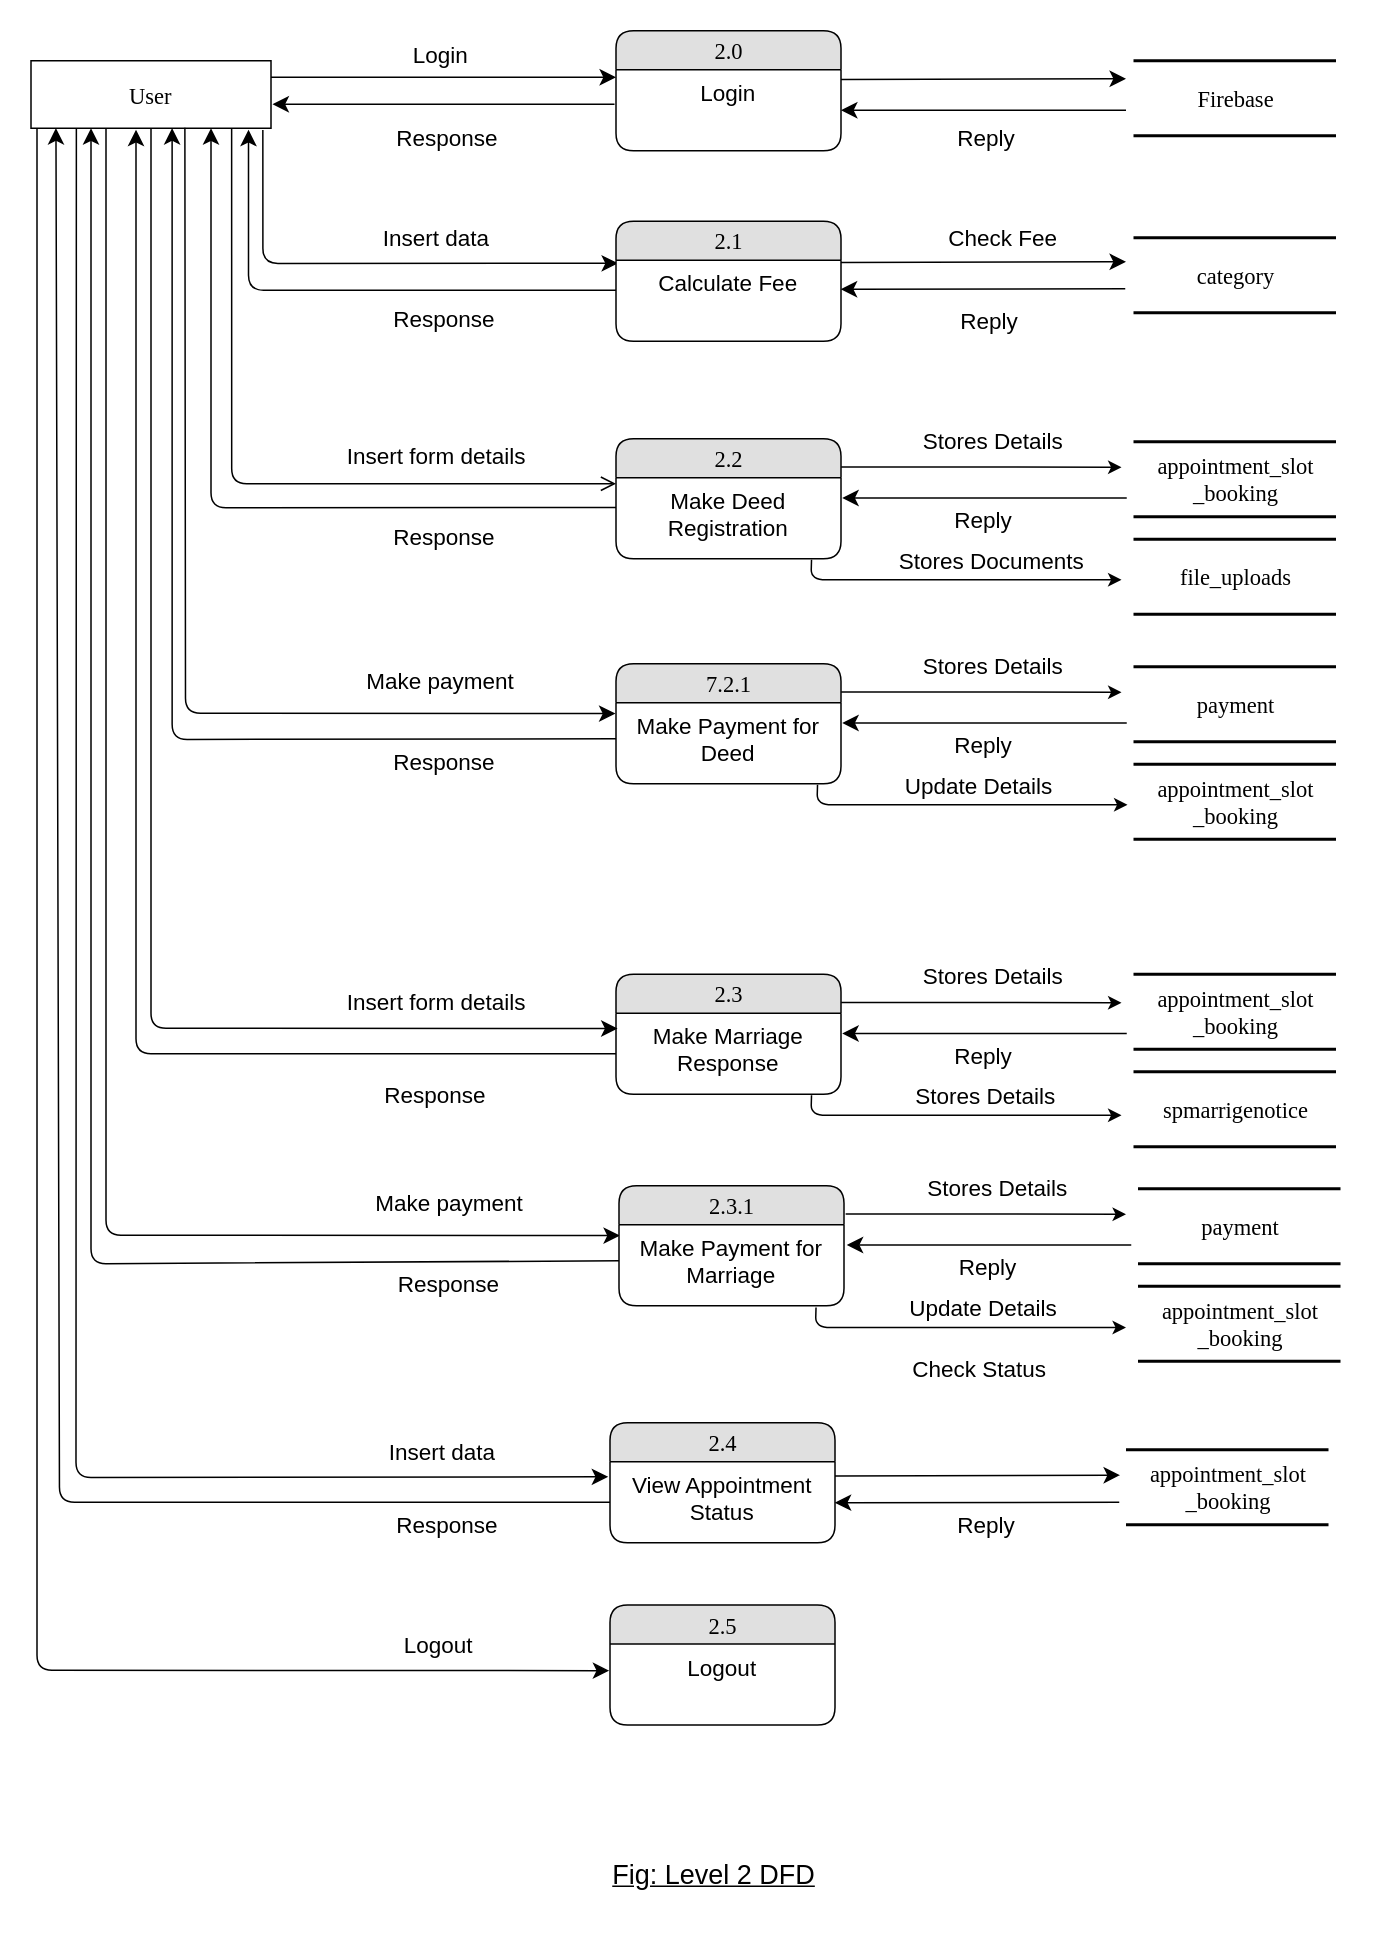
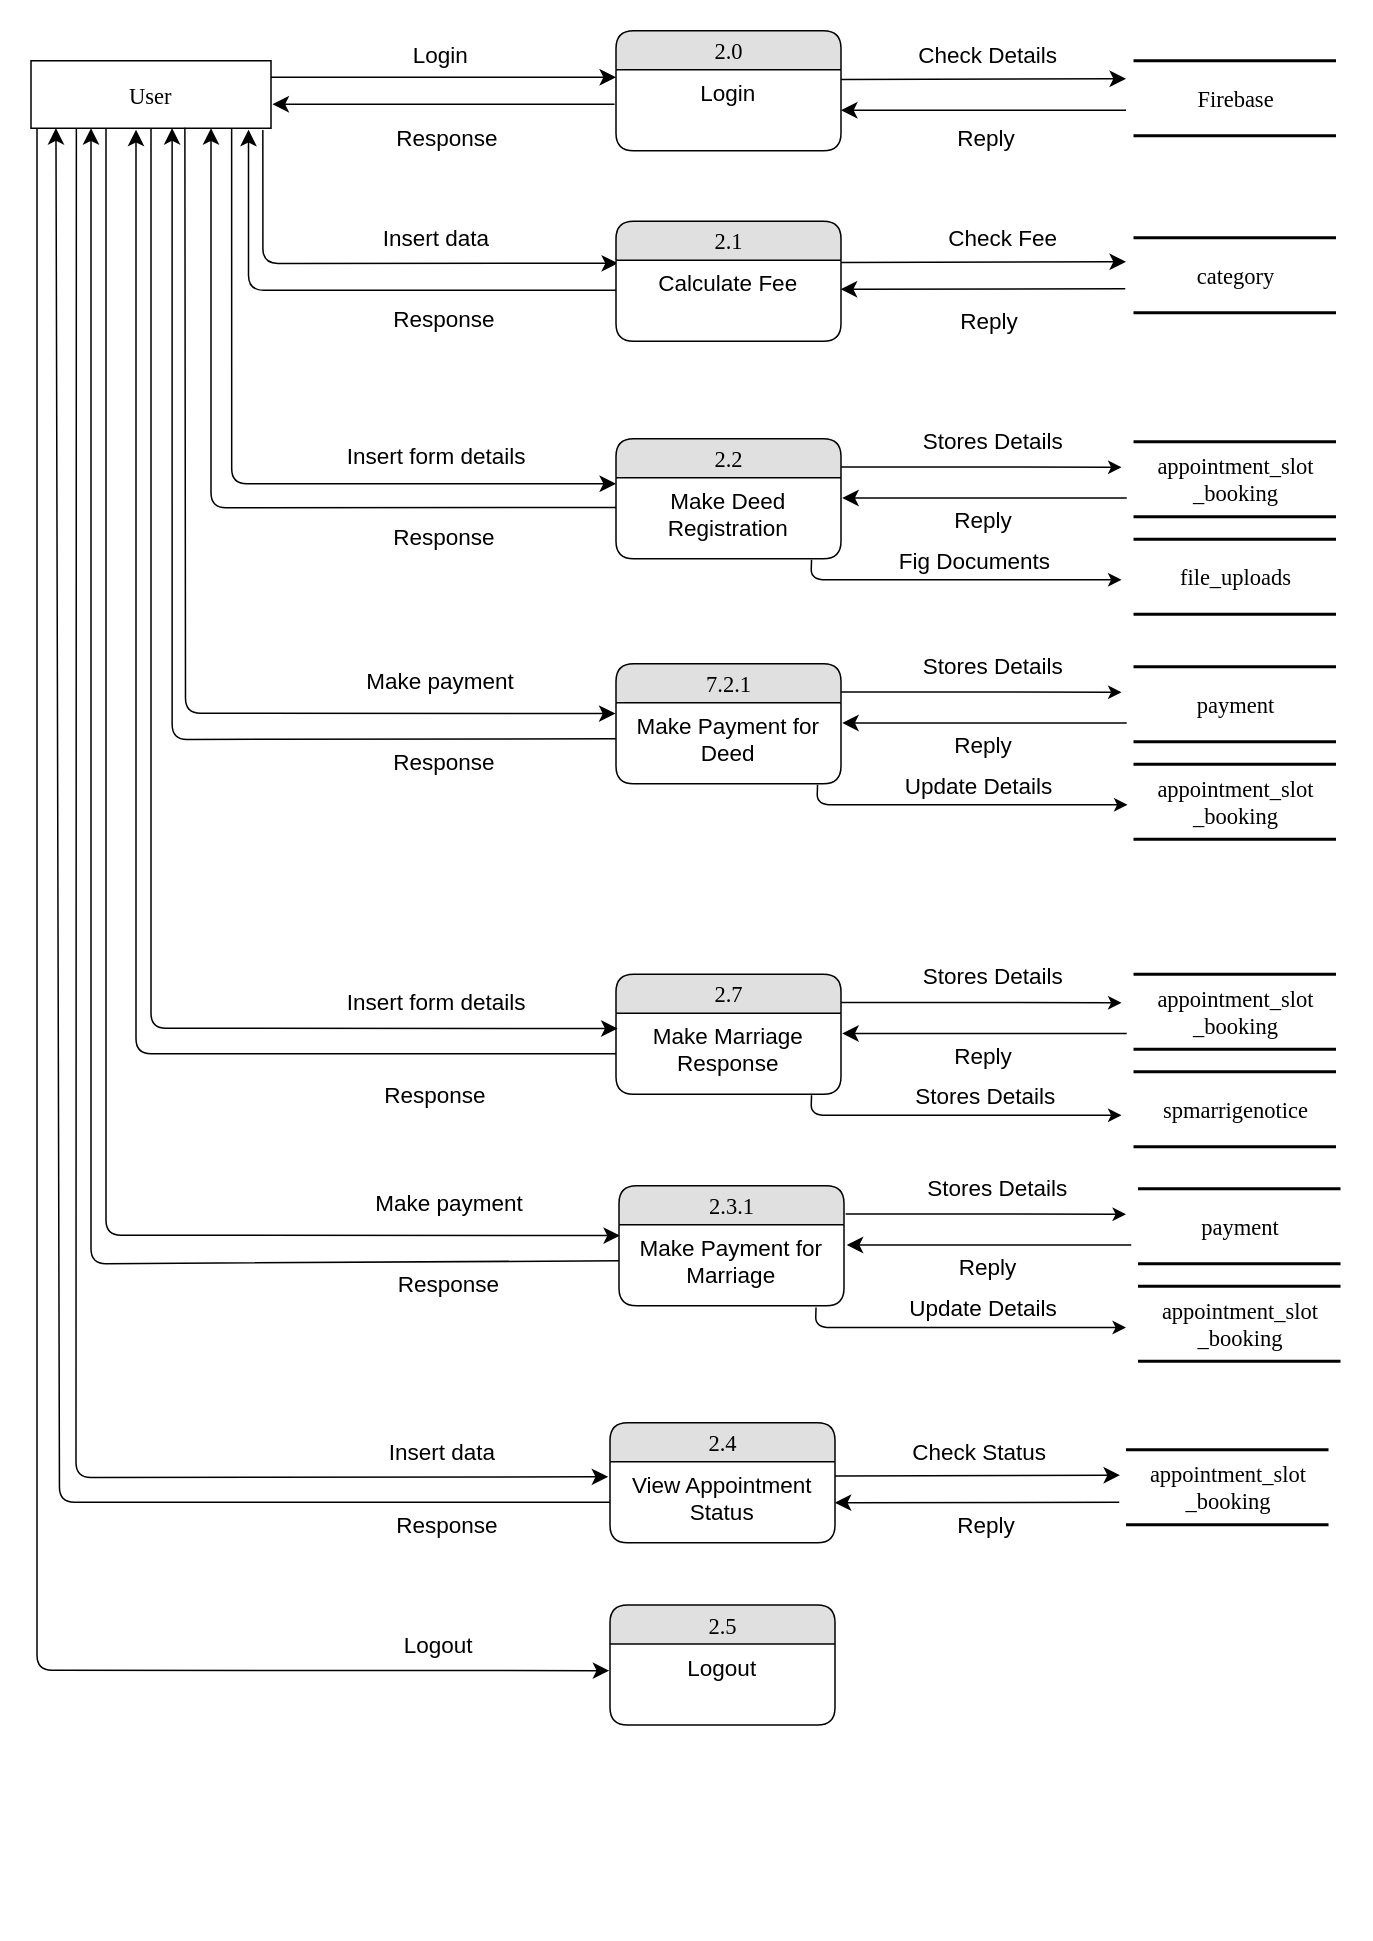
none -> (998, 53)
(605, 484) -> (602, 484)
(997, 562) -> (975, 562)
(729, 994) -> (729, 994)
(992, 1367) -> (992, 1450)
(722, 1871) -> none
